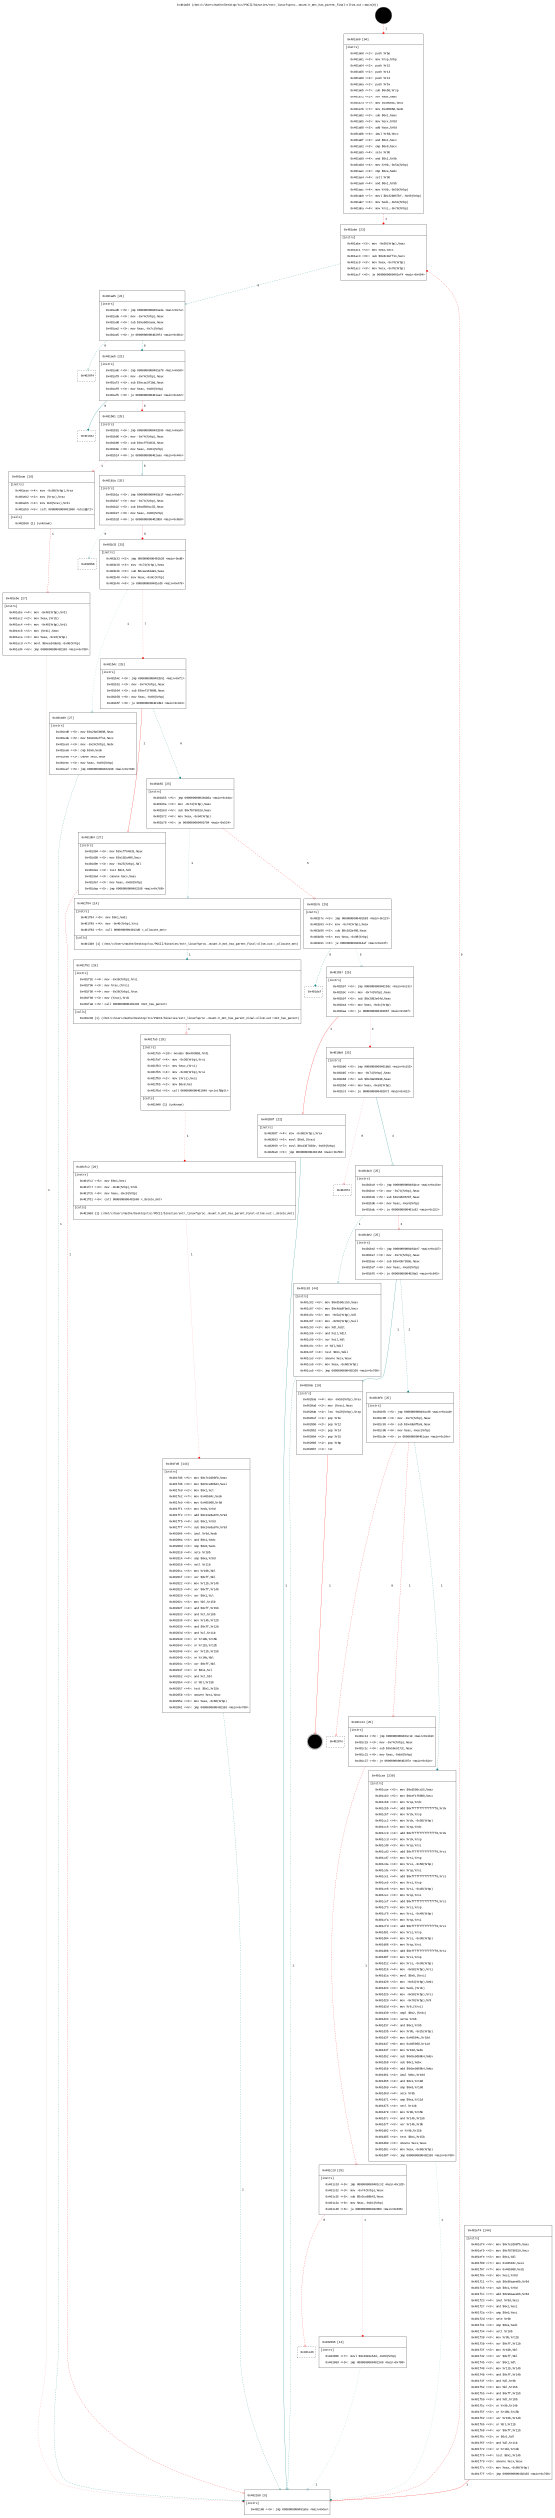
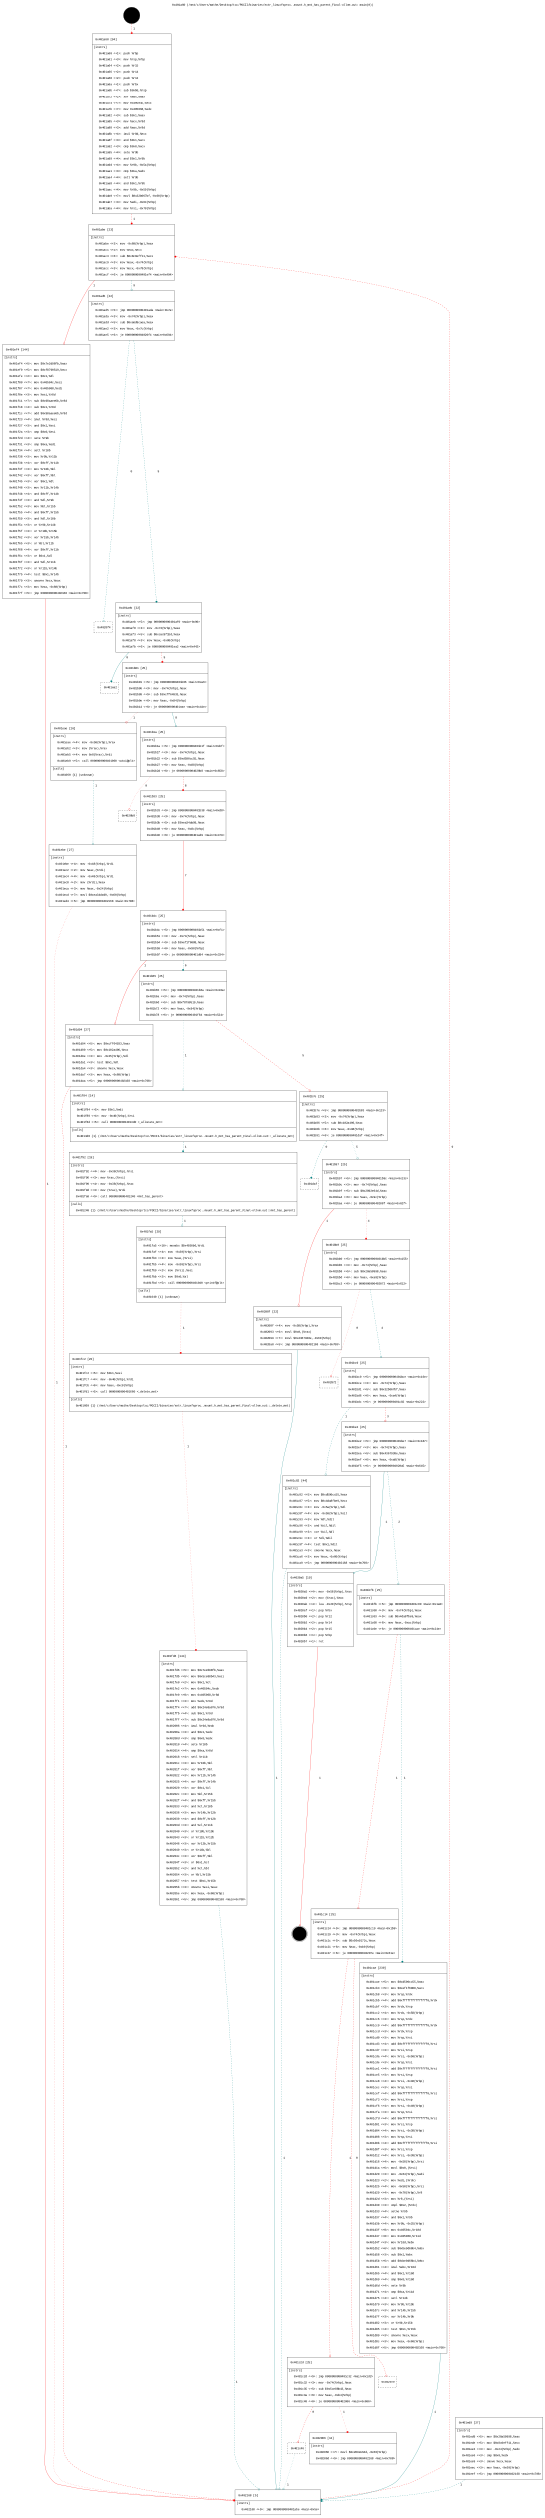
none -> (77, 310)
(98, 540) -> (138, 791)
(49, 560) -> (93, 812)
(143, 623) -> (183, 875)
(102, 648) -> none
(186, 1028) -> (182, 1220)
(384, 1130) -> (376, 1323)
(404, 1335) -> (393, 1527)
(357, 1586) -> (351, 2178)
(439, 2363) -> (414, 2457)
(342, 2432) -> (290, 2471)
